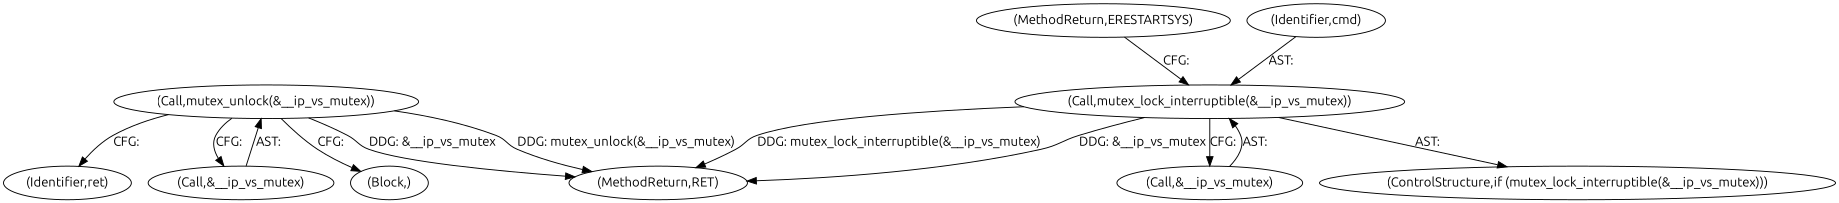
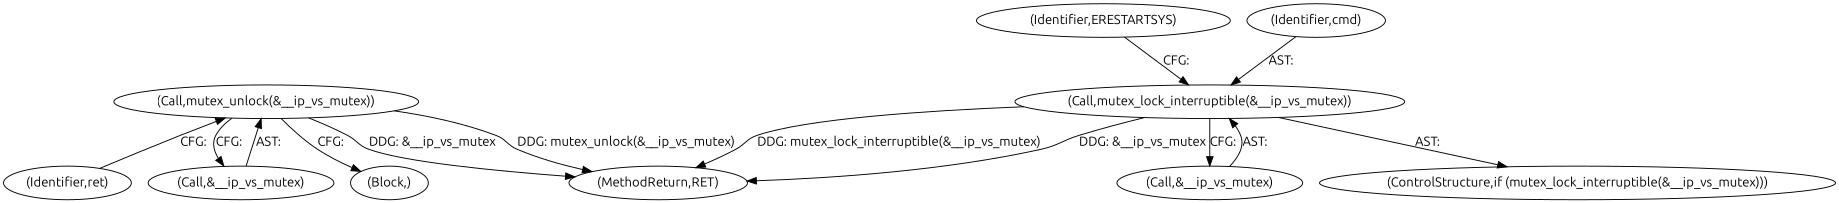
(1103, 21) -> (1103, 21)
(123, 130) -> (158, 144)
